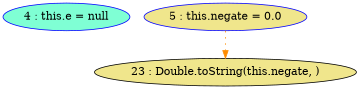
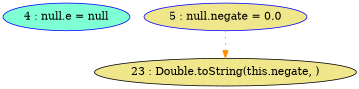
(66, 17) -> (66, 17)
(225, 17) -> (225, 17)
